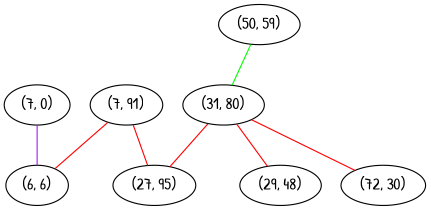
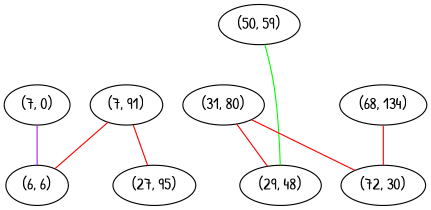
(241, 65) -> (276, 104)
none -> (383, 105)
(189, 145) -> none
